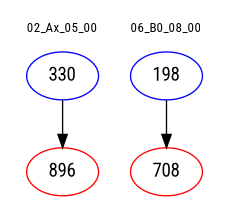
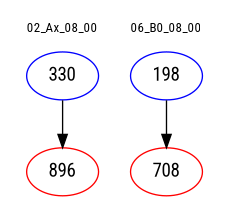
(63, 29) -> (63, 29)
